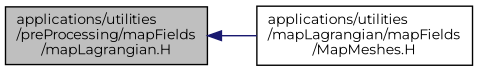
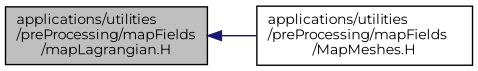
(365, 36) -> (365, 36)
